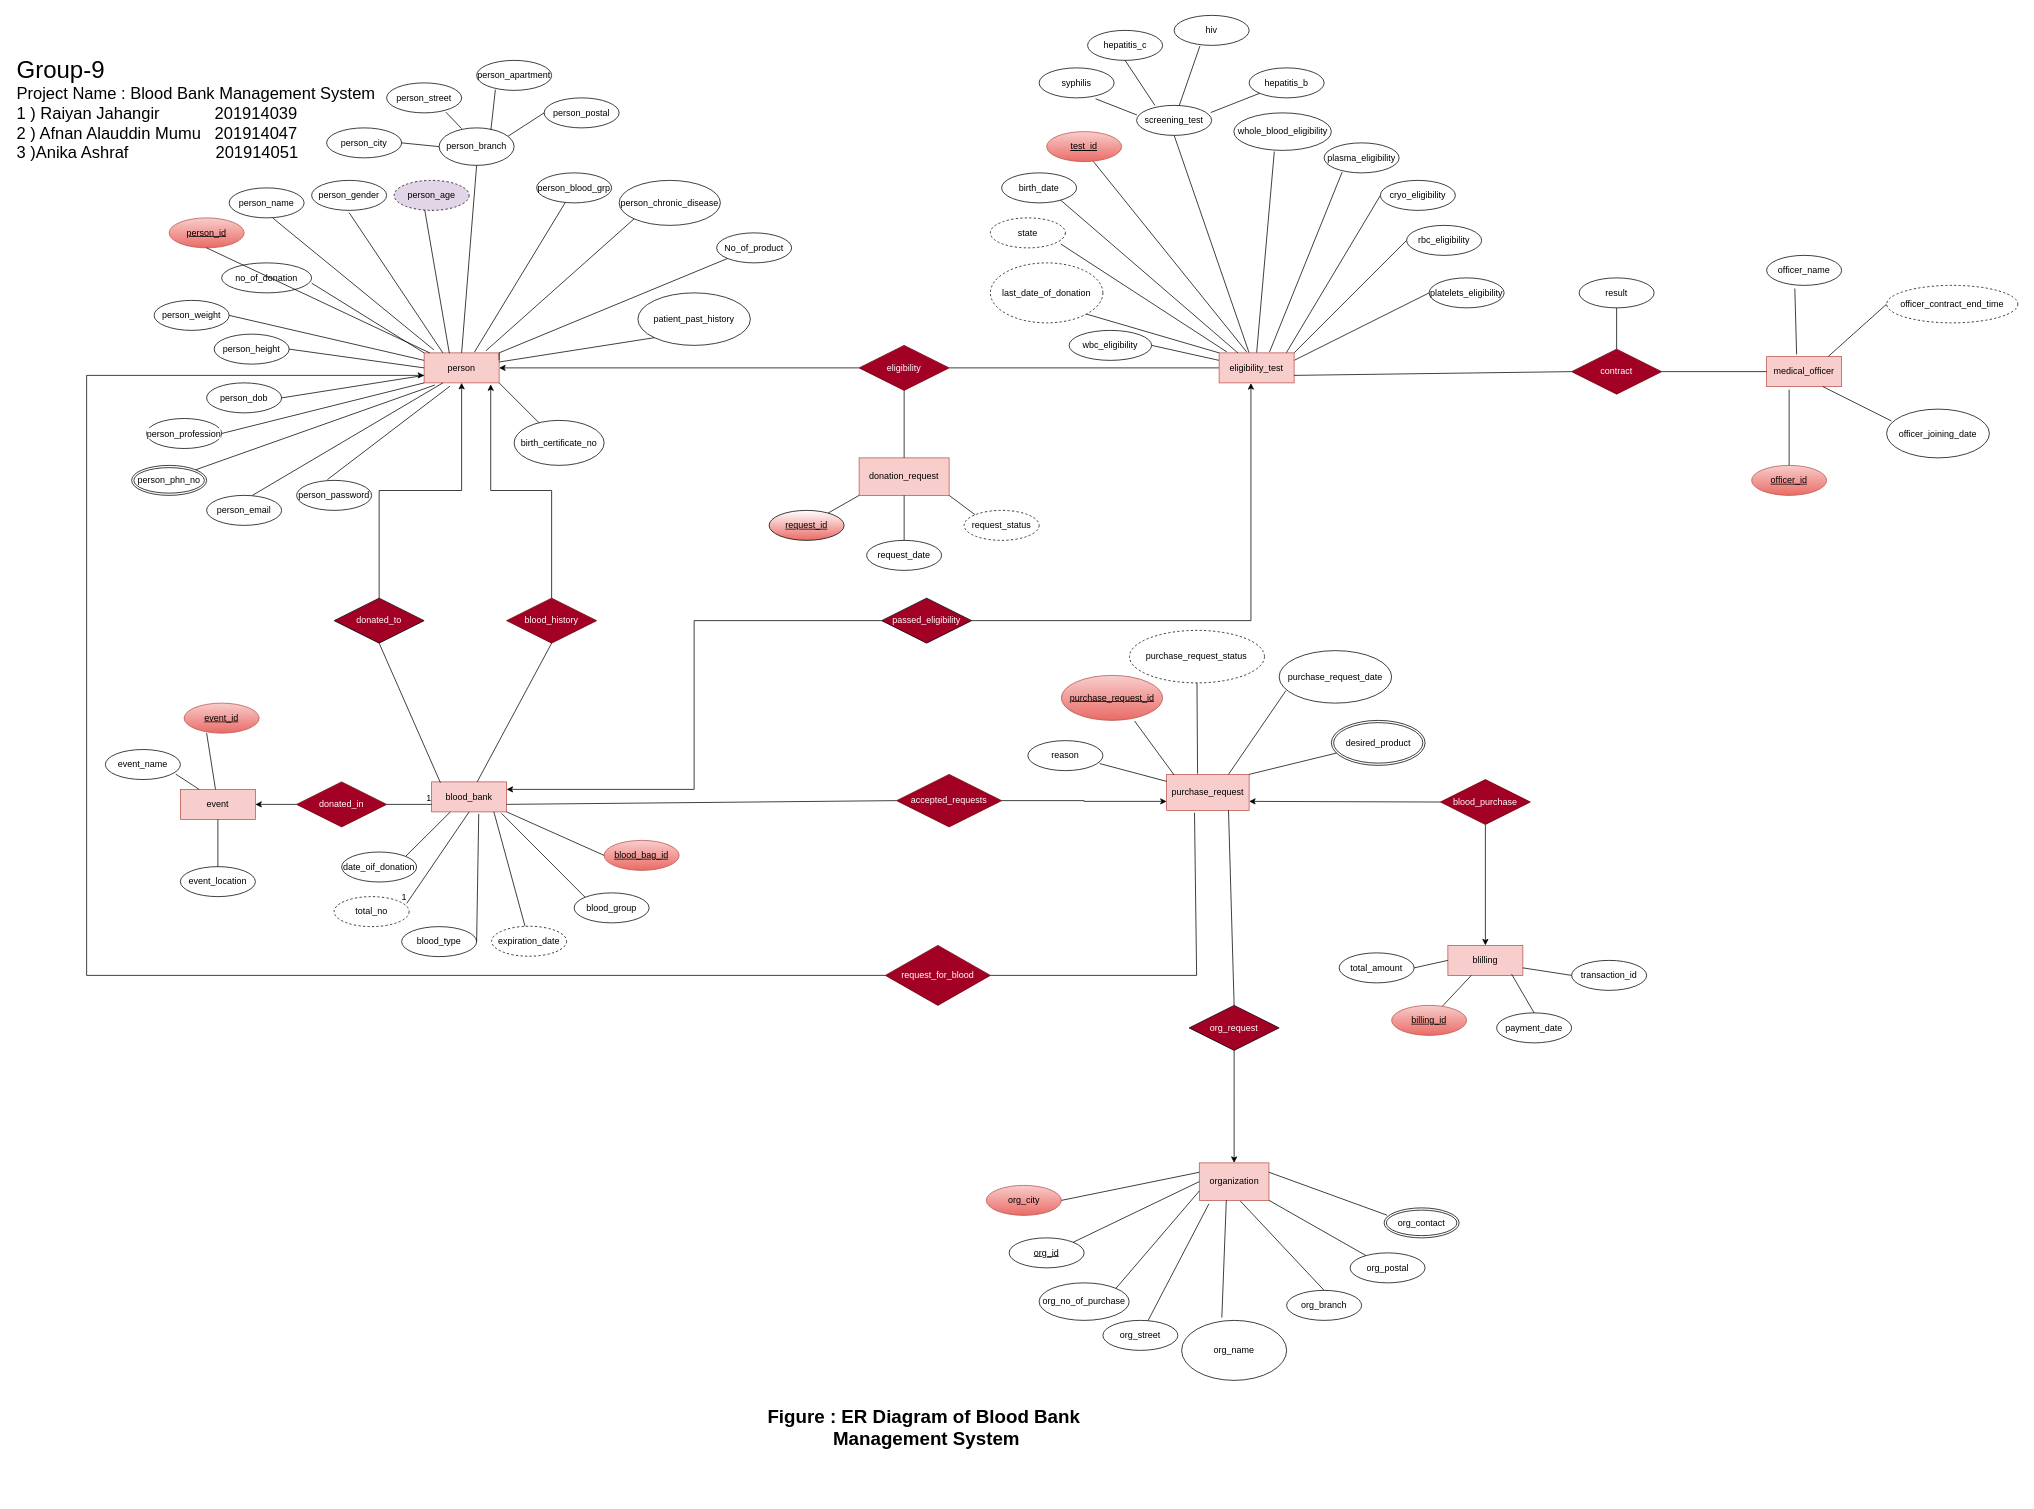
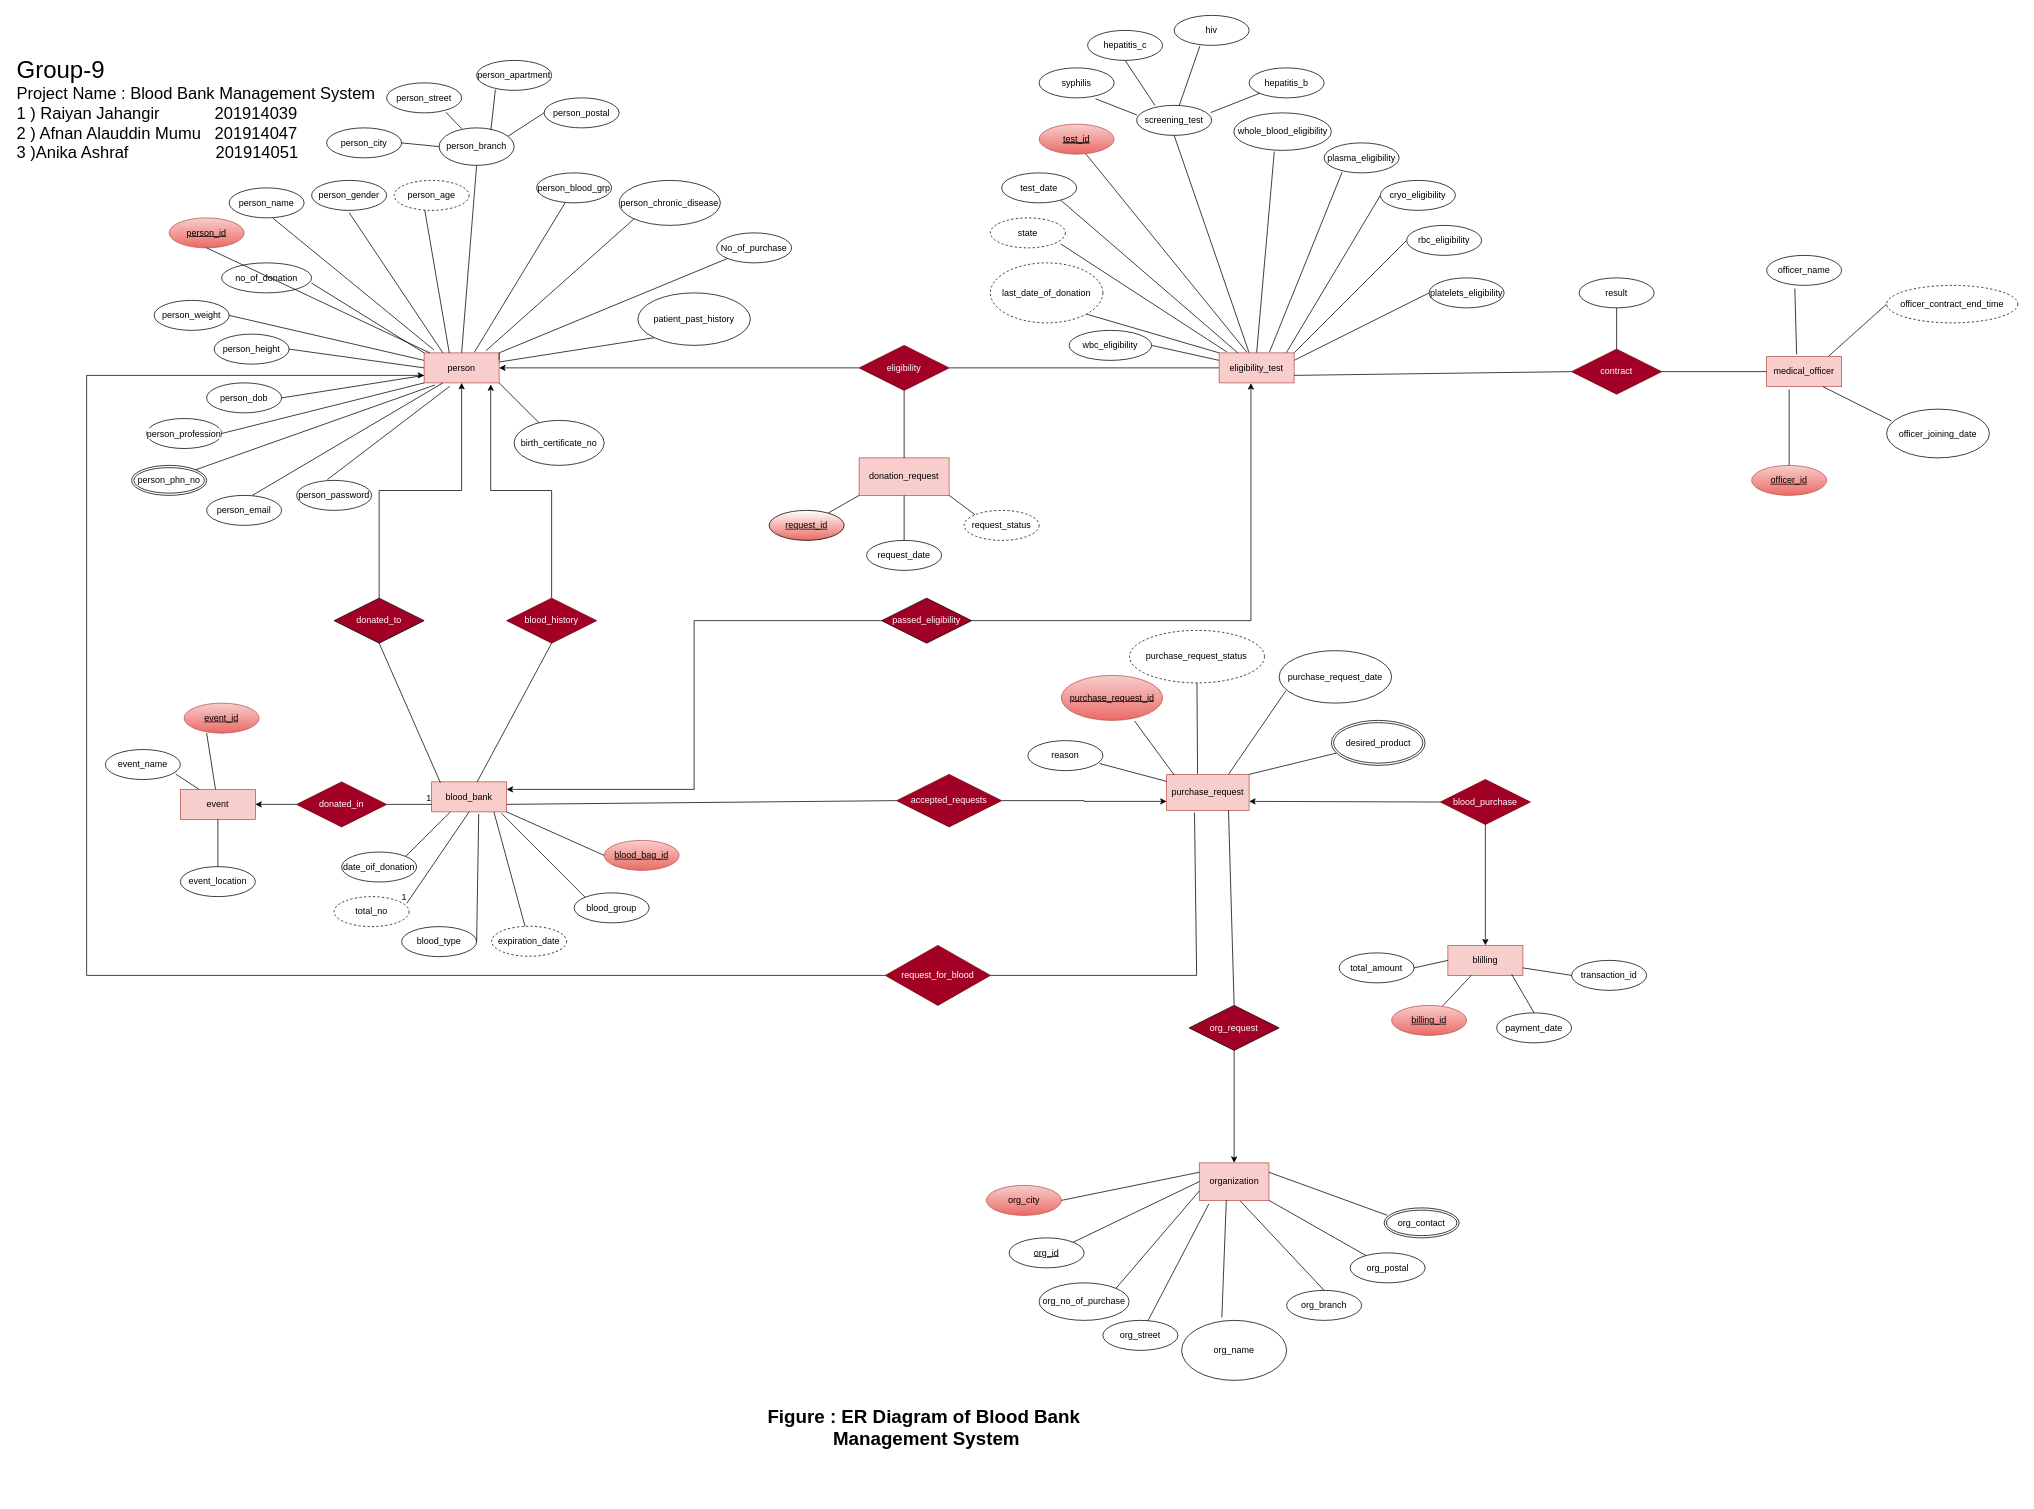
(1084, 147) -> (1077, 139)
(1039, 188) -> (1039, 188)
(432, 195) -> (432, 195)
(754, 248) -> (754, 248)
